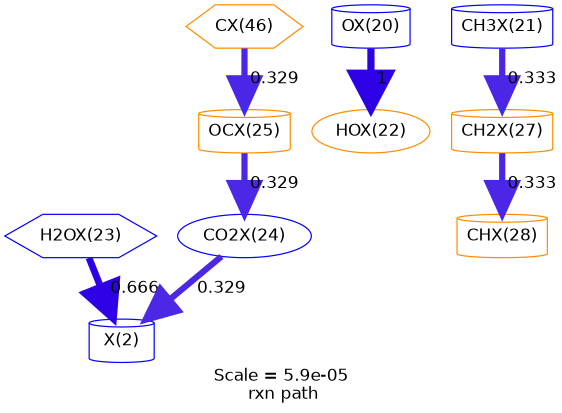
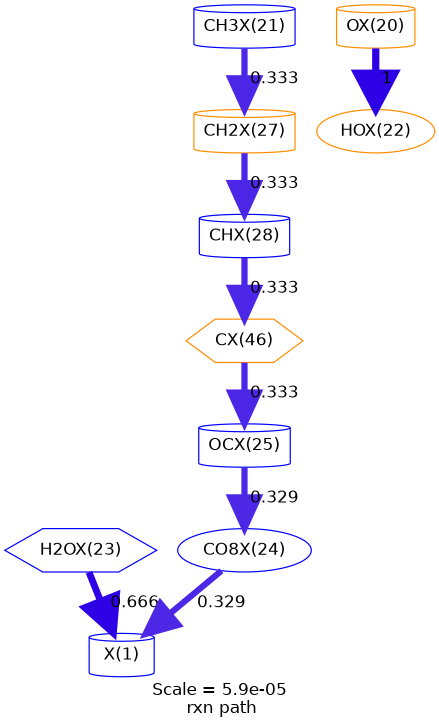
(371, 26) -> (376, 26)
(272, 79) -> (272, 393)
(244, 131) -> (244, 446)
(244, 236) -> (244, 550)
(502, 236) -> (244, 236)
none -> (244, 273)
(122, 341) -> (122, 655)
